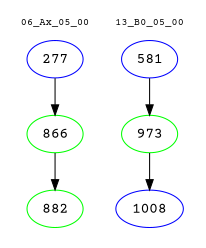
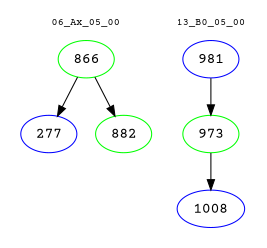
(150, 59) -> (211, 59)
(55, 92) -> (70, 92)
